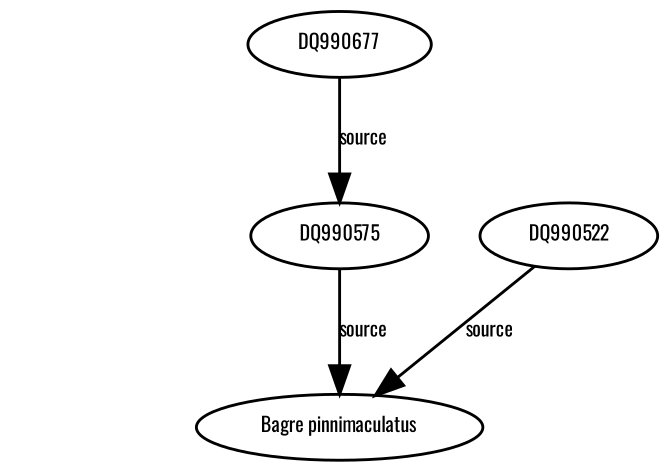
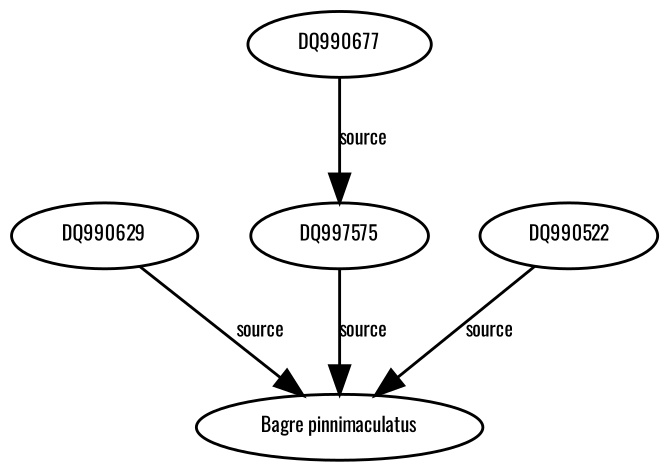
none -> (105, 236)
(340, 236) -> (340, 236)
